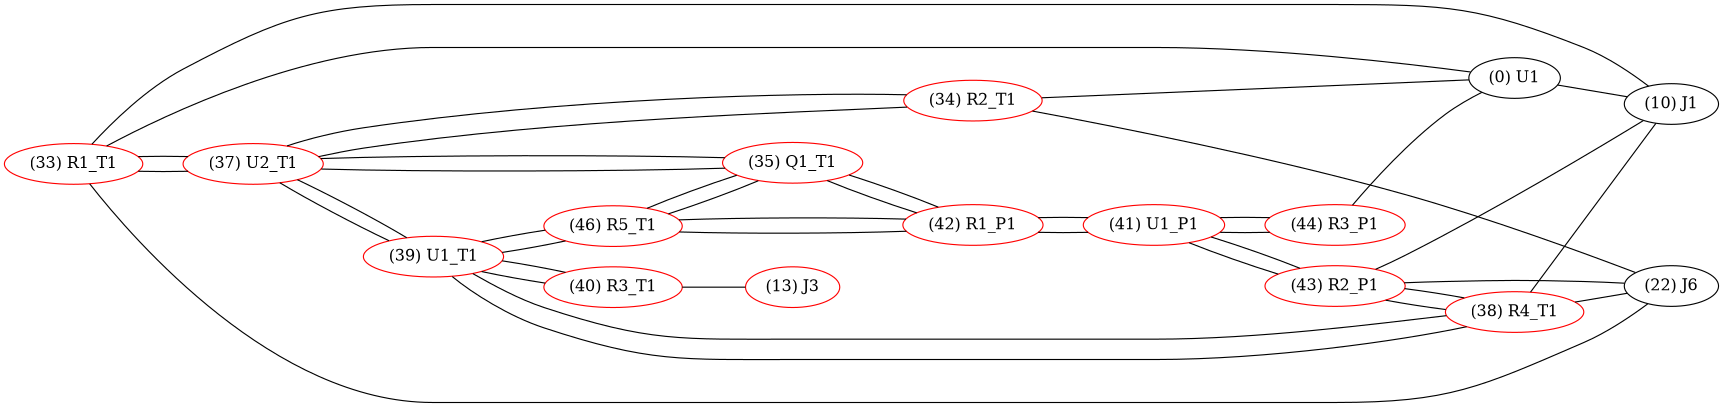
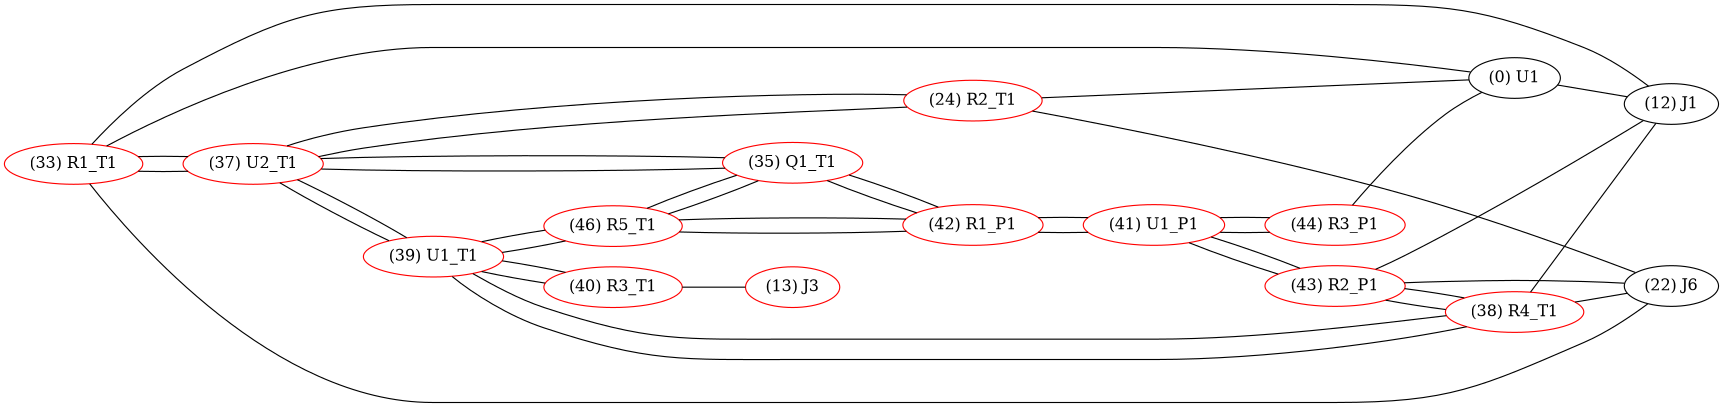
(973, 101) -> (973, 101)
(1671, 104) -> (1671, 104)
